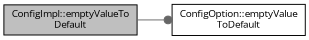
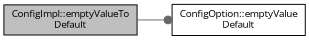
(239, 20) -> (239, 20)
